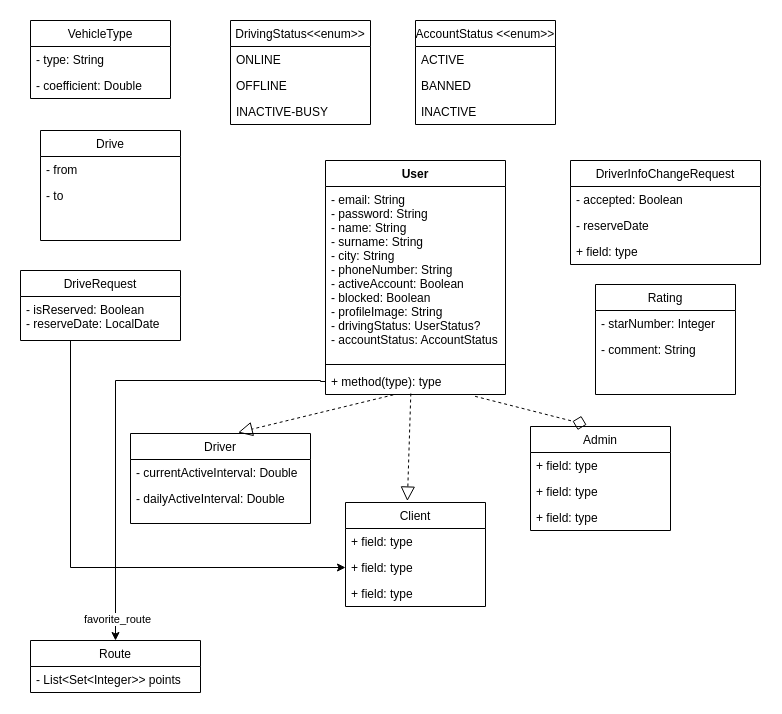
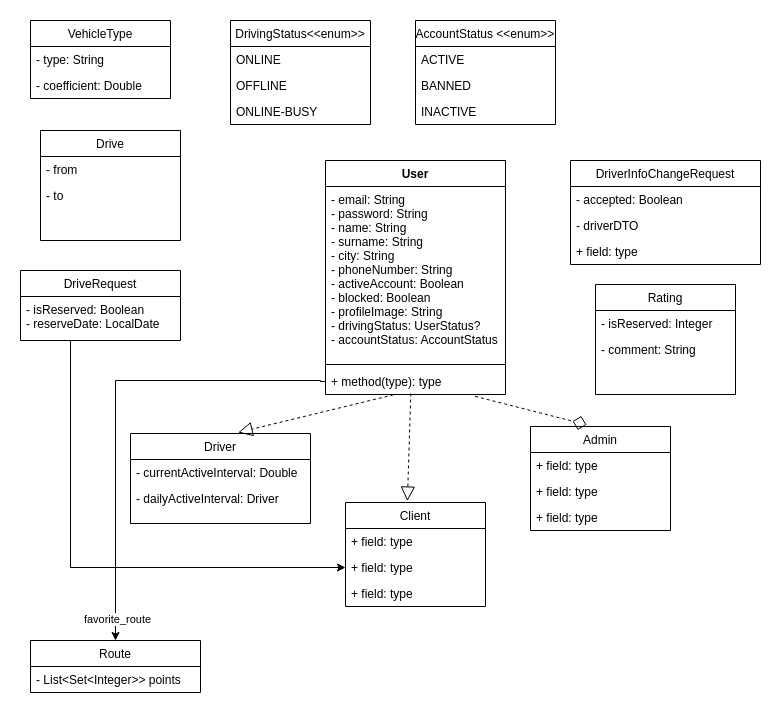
(280, 112) -> (273, 112)
(618, 226) -> (610, 226)
(667, 324) -> (665, 324)
(221, 499) -> (221, 499)
